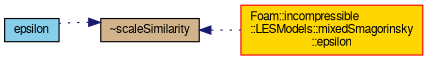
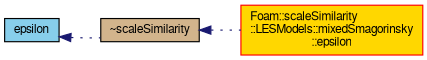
(74, 23) -> (86, 38)
(332, 30) -> (332, 30)
